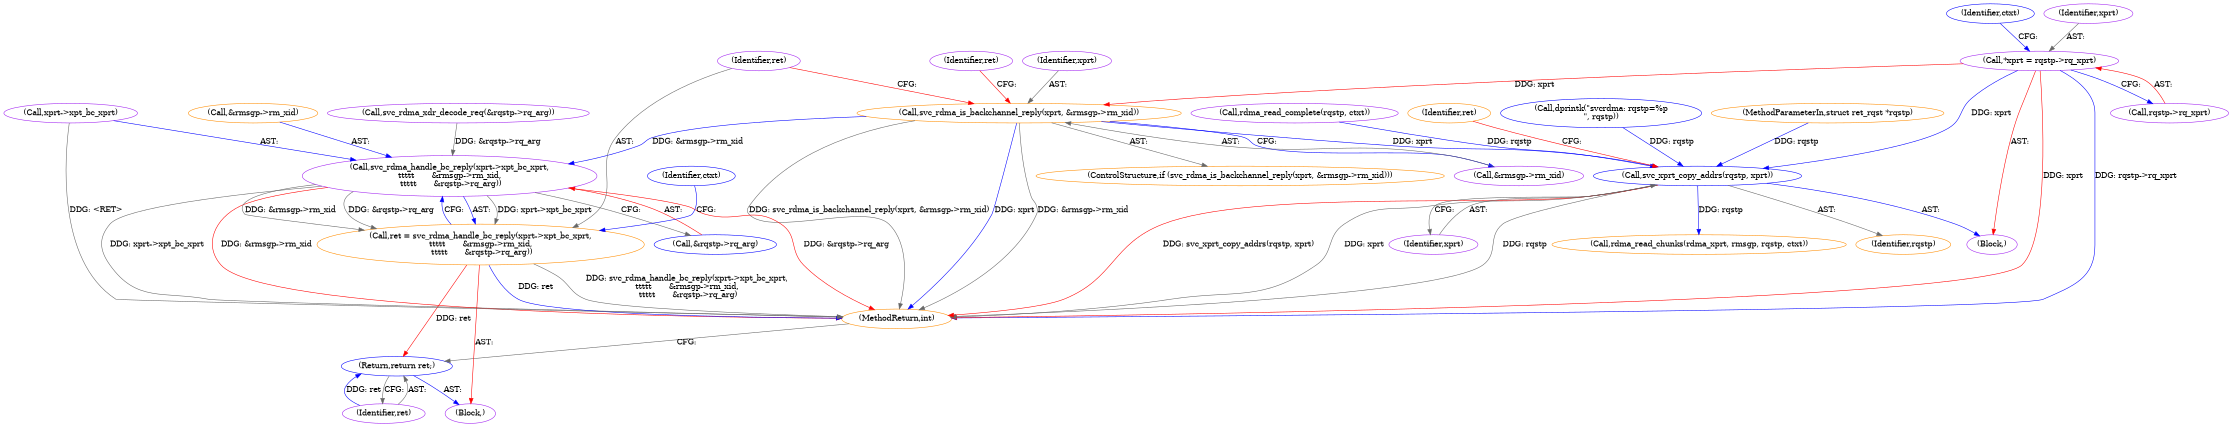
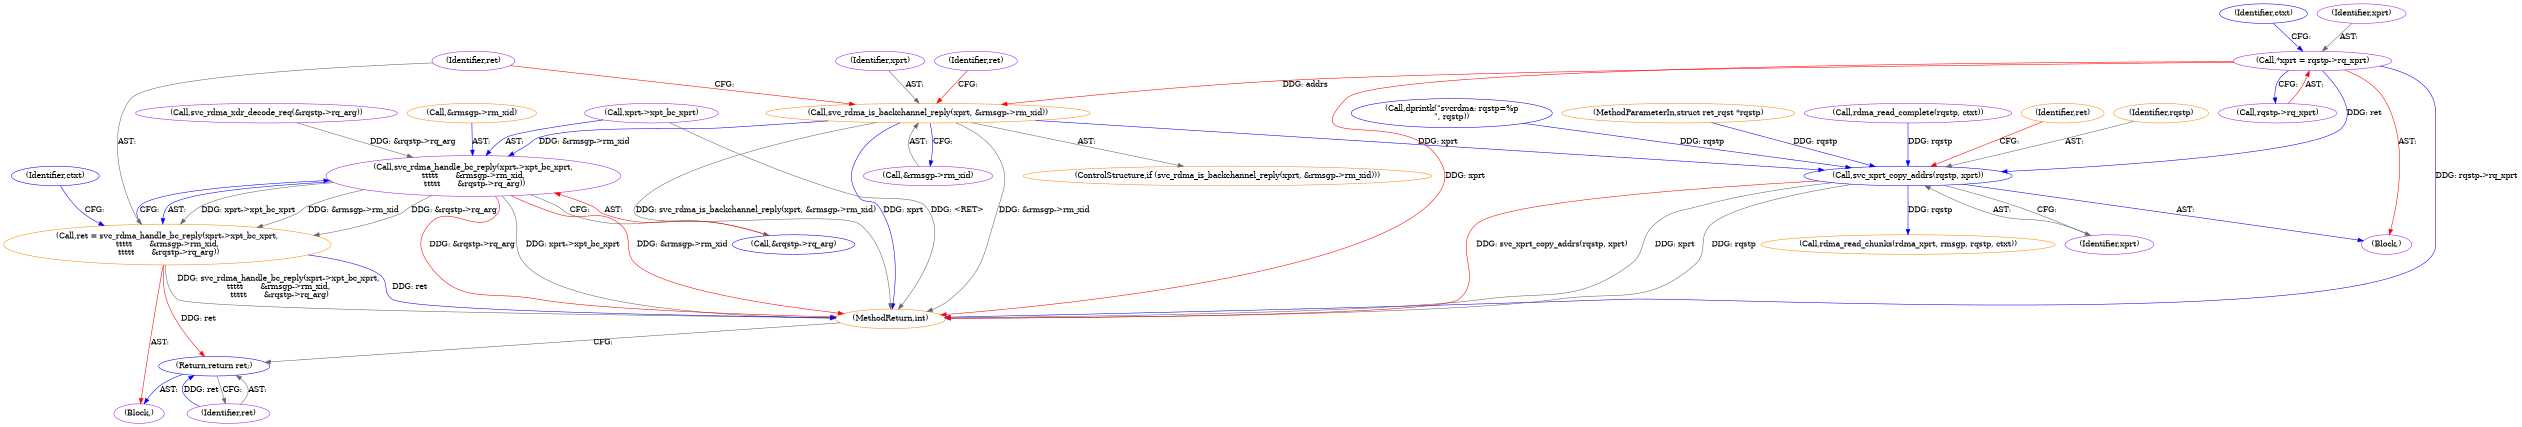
(1534, 85) -> (1305, 85)
(1991, 113) -> (2364, 113)
(1803, 208) -> (2043, 144)
